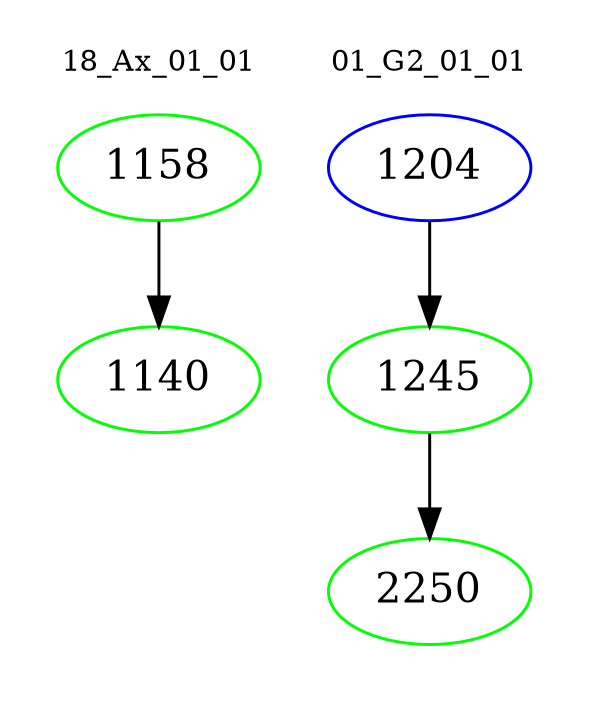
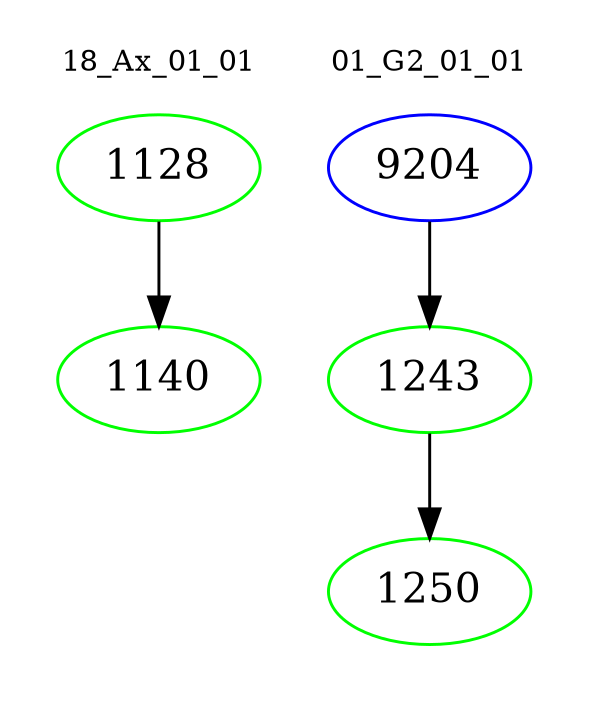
(159, 168) -> (159, 168)
(430, 168) -> (430, 168)
(430, 380) -> (430, 380)
(430, 592) -> (430, 592)
